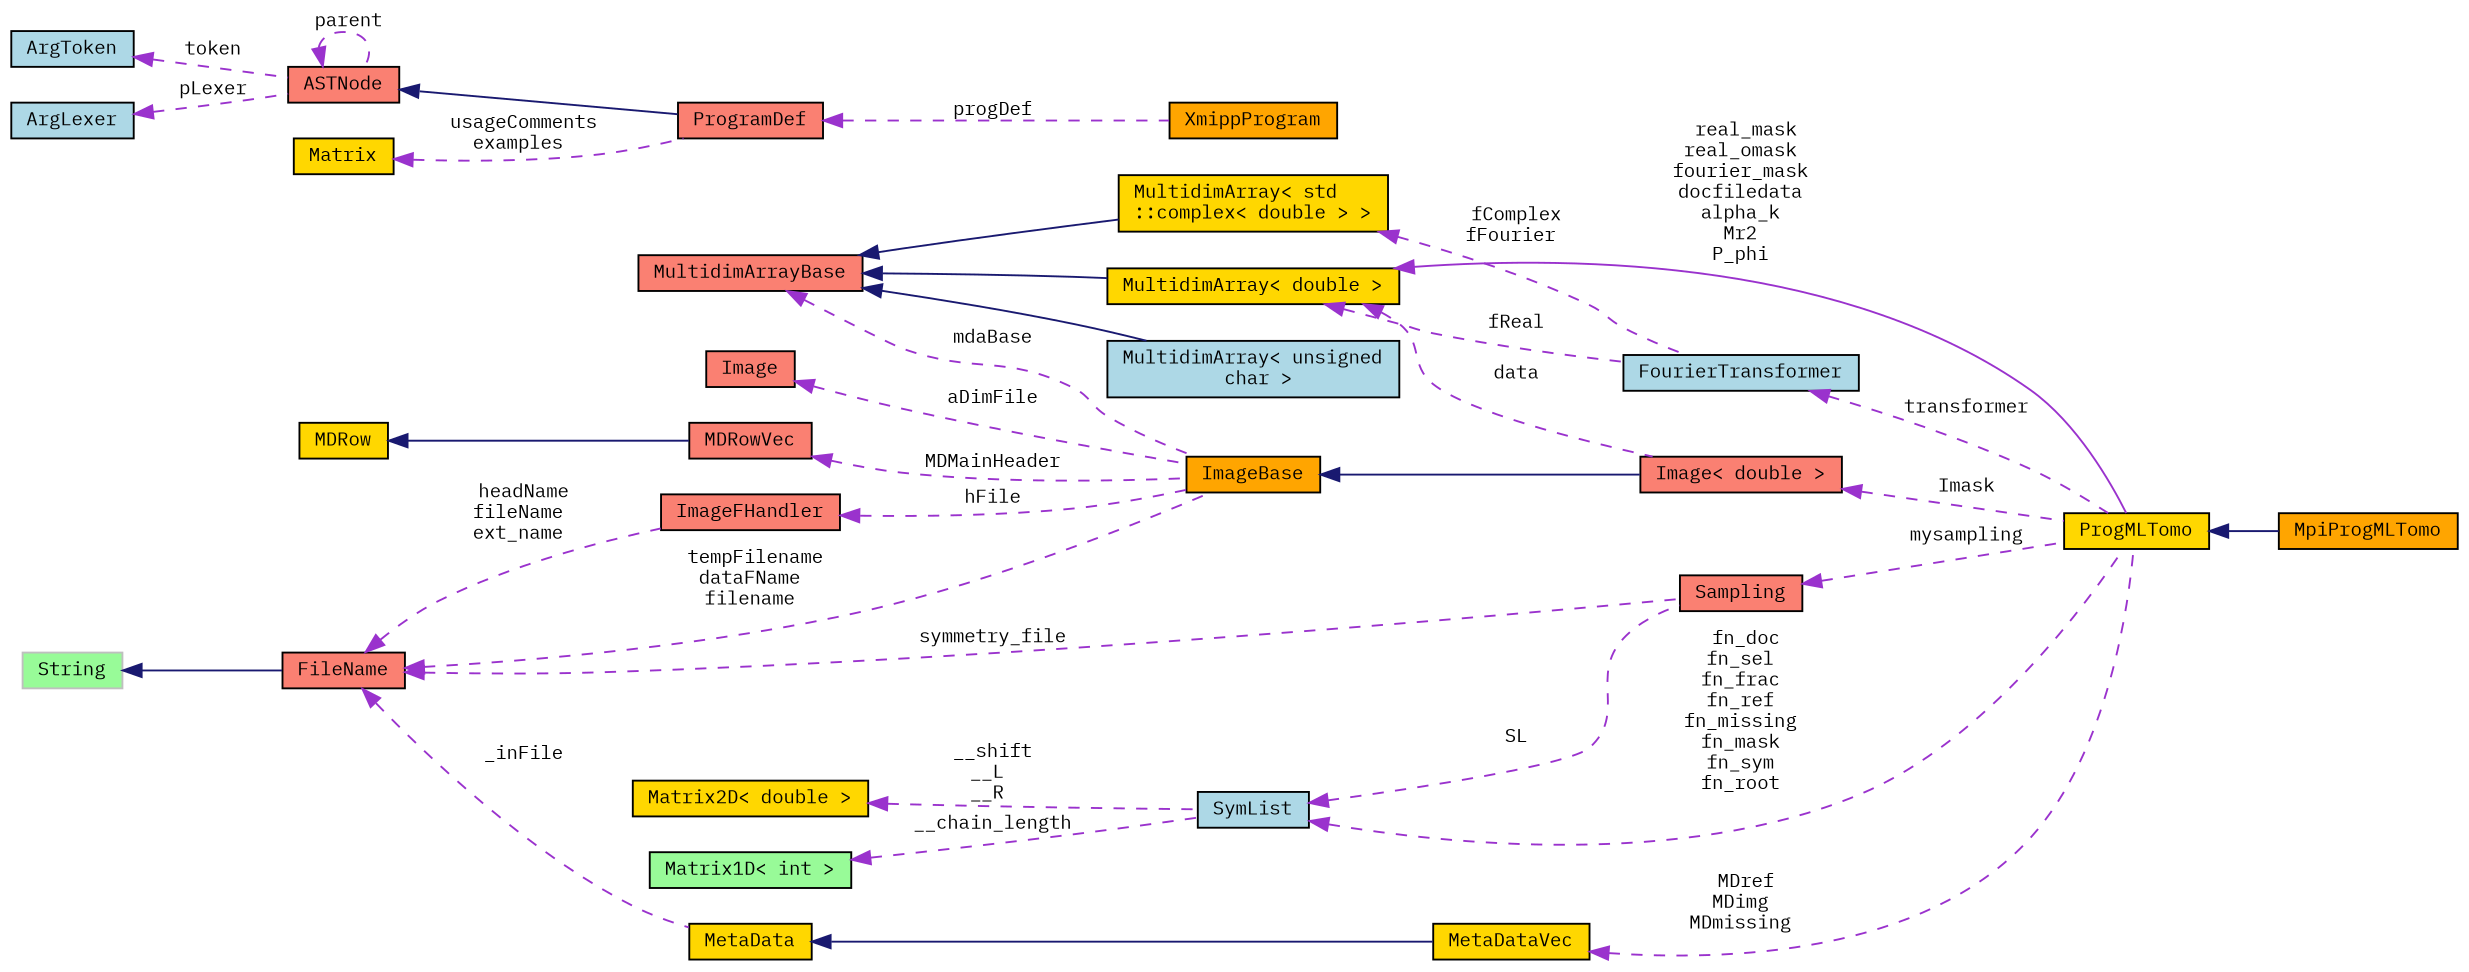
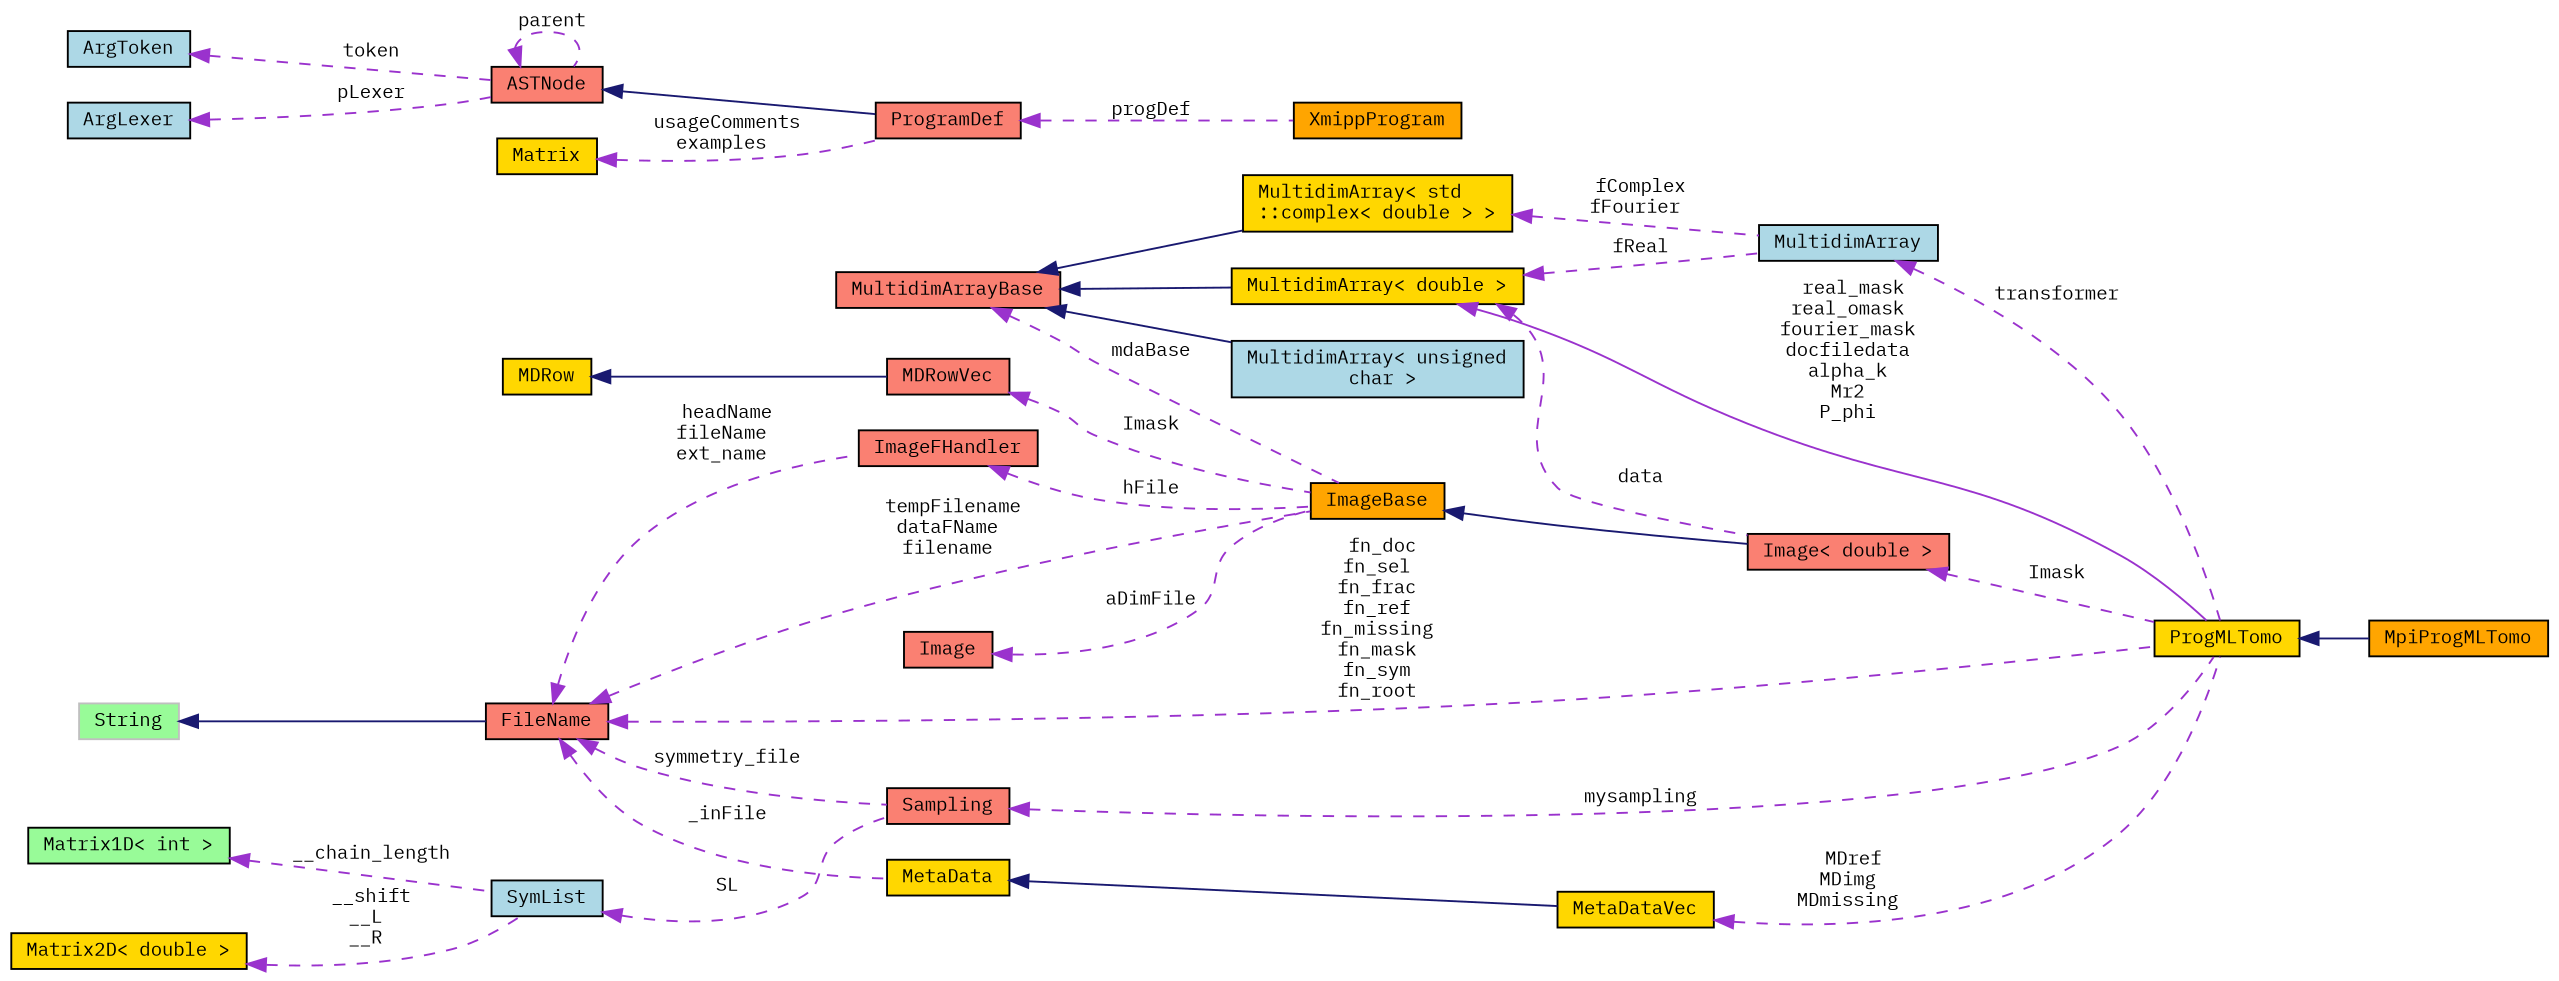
(1741, 373) -> (1848, 243)
(988, 462) -> (1146, 425)
(1777, 821) -> (1392, 709)
